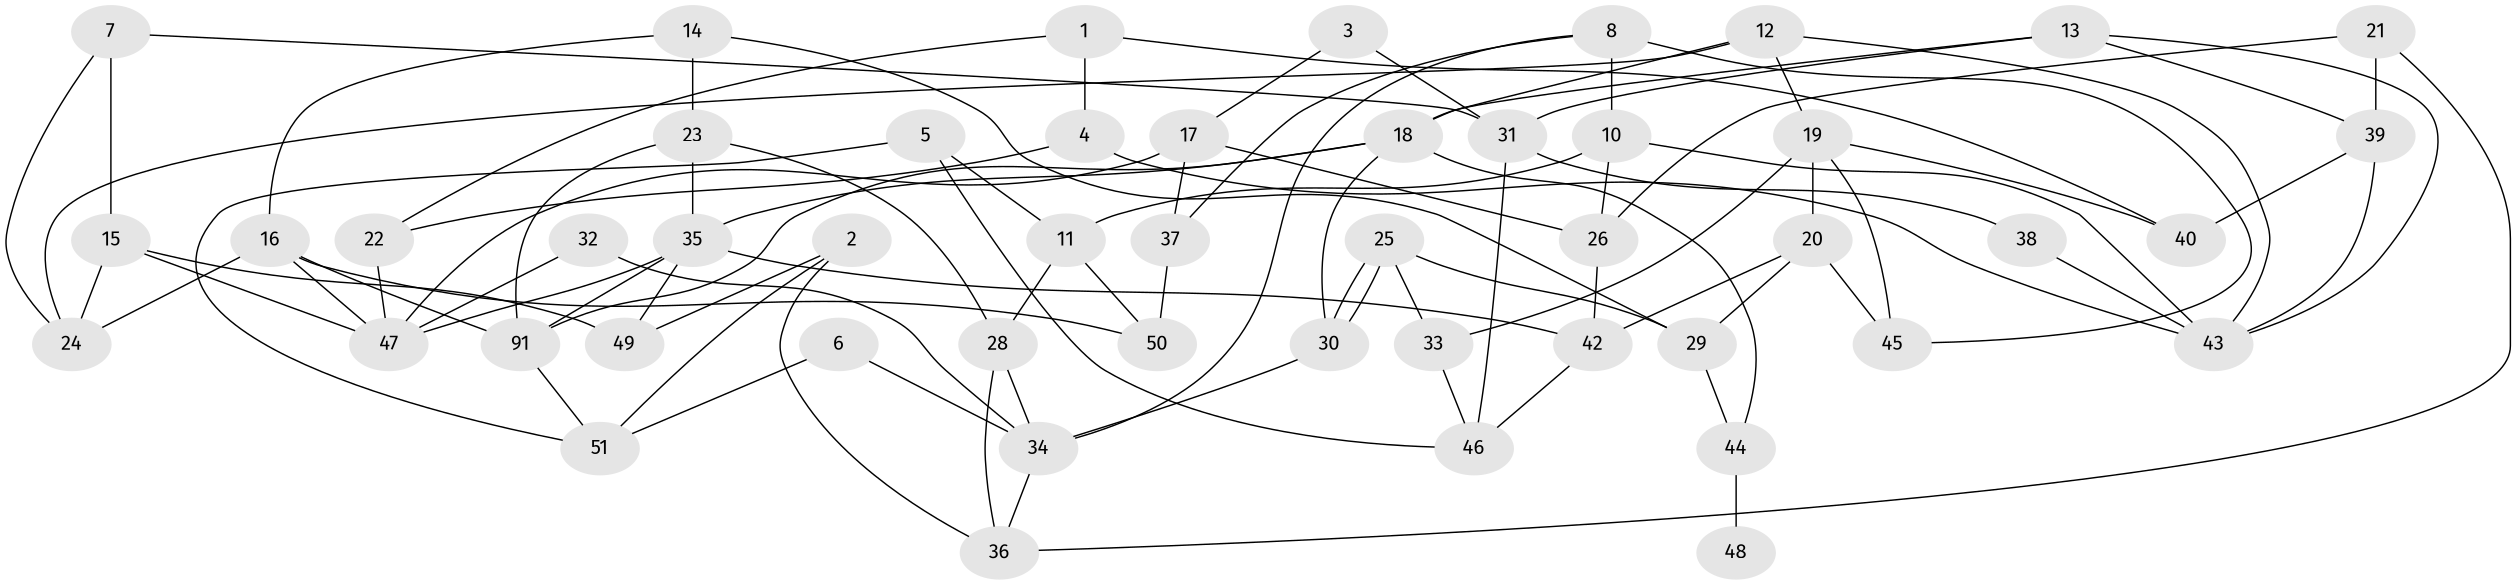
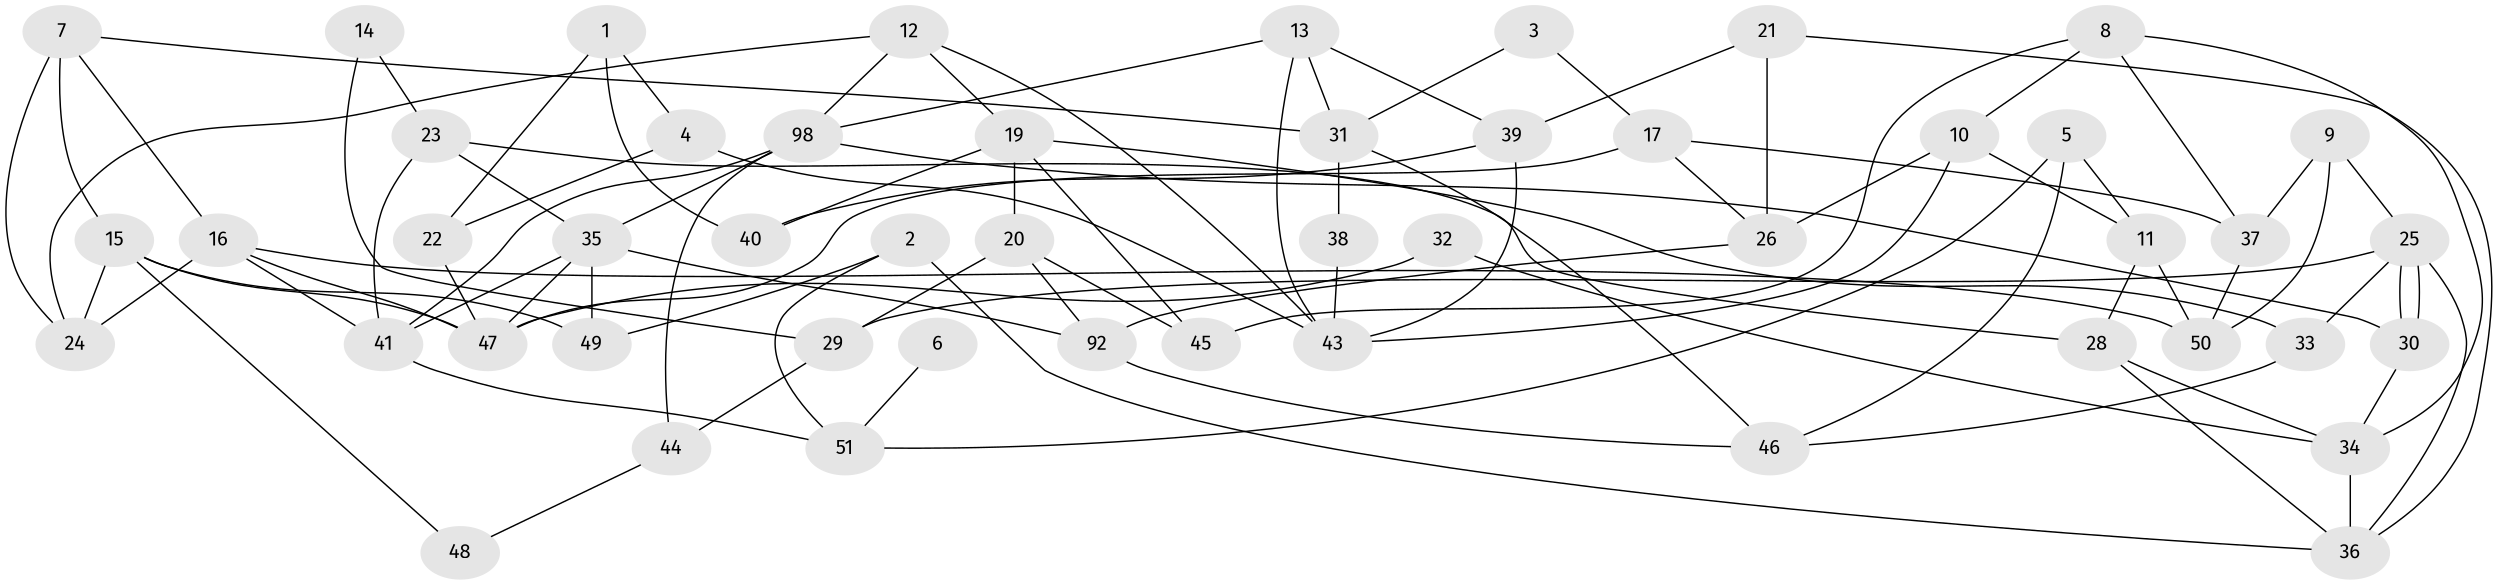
(420, 67) -> (140, 136)
(1403, 136) -> (803, 136)
none -> (2330, 136)
(520, 344) -> (384, 344)
(1593, 344) -> (1097, 344)
(939, 396) -> none
none -> (287, 397)
none -> (2450, 403)
